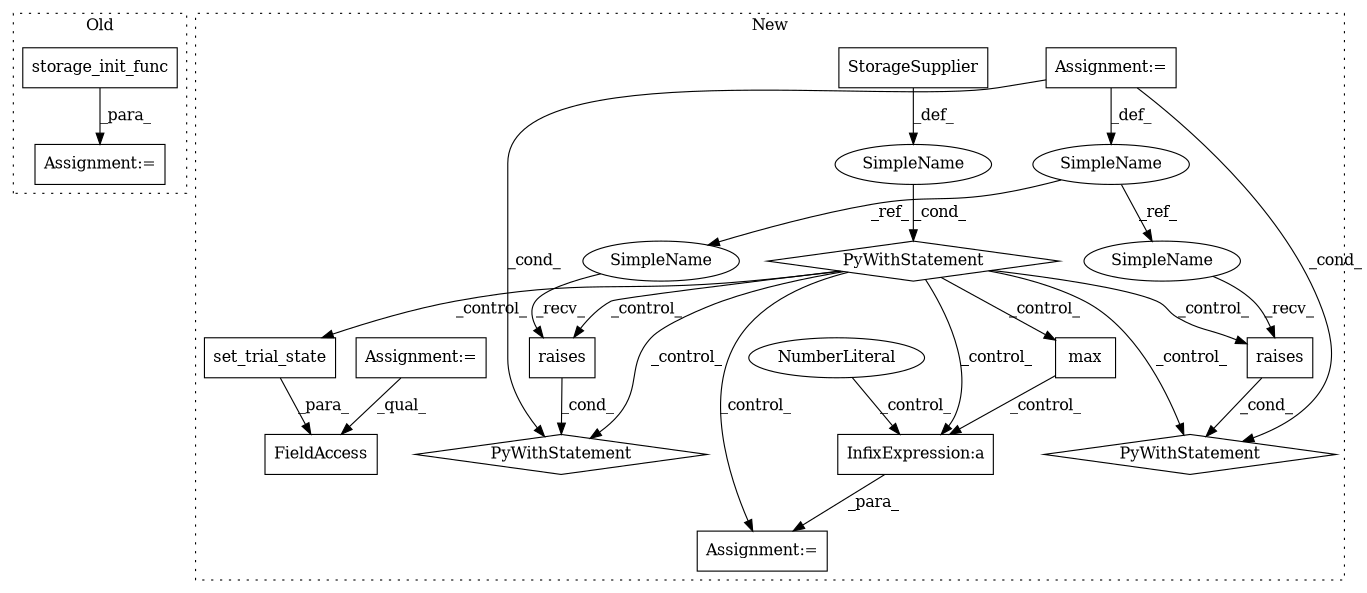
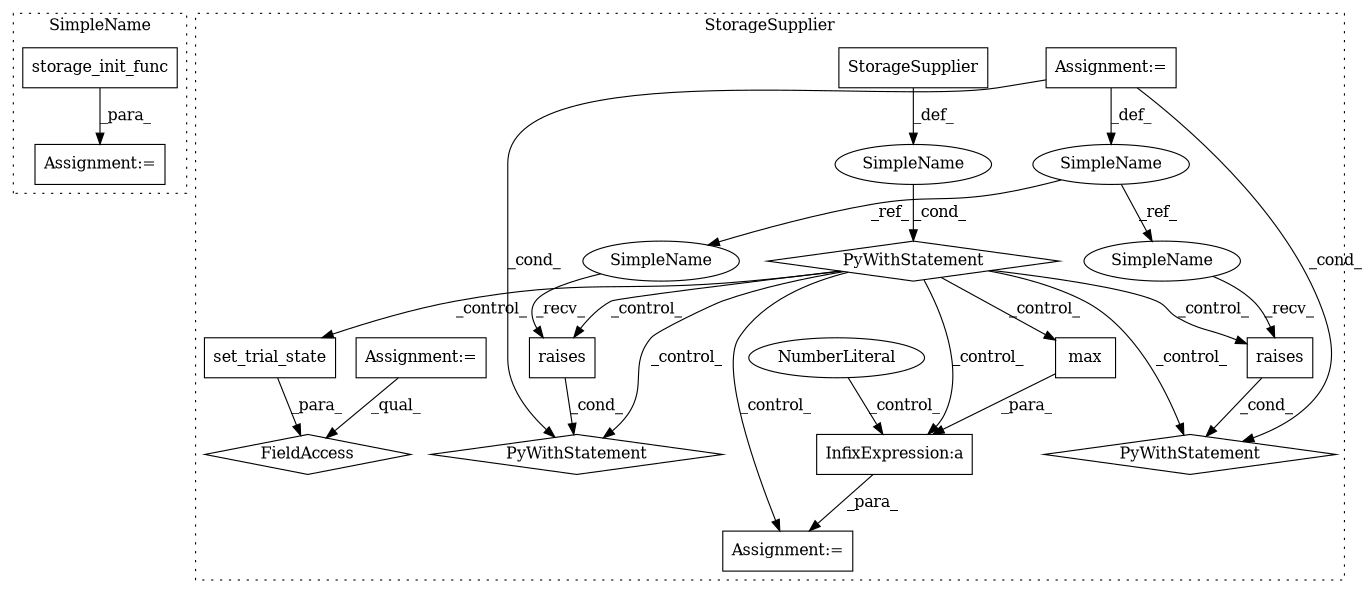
(100, 26) -> (100, 26)
(770, 26) -> (770, 26)
(1046, 406) -> (1027, 406)
(321, 454) -> (308, 454)
